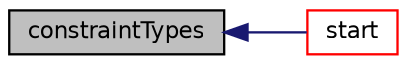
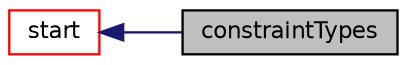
(277, 32) -> (153, 32)
